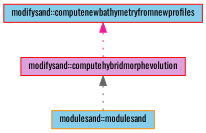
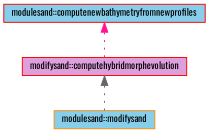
(103, 13) -> (105, 13)
(103, 120) -> (105, 120)
